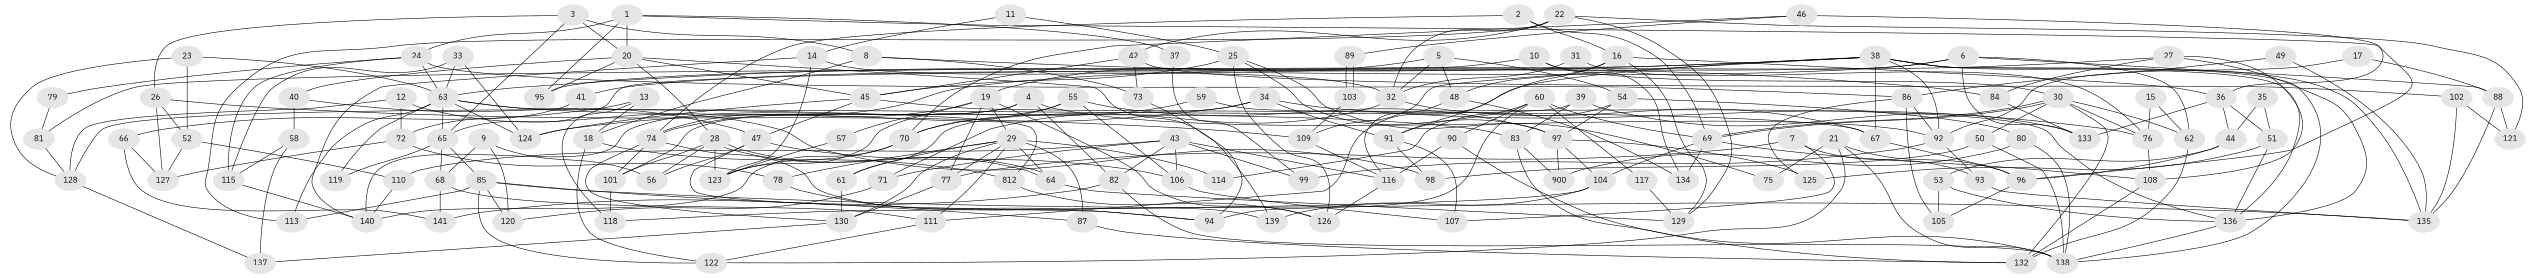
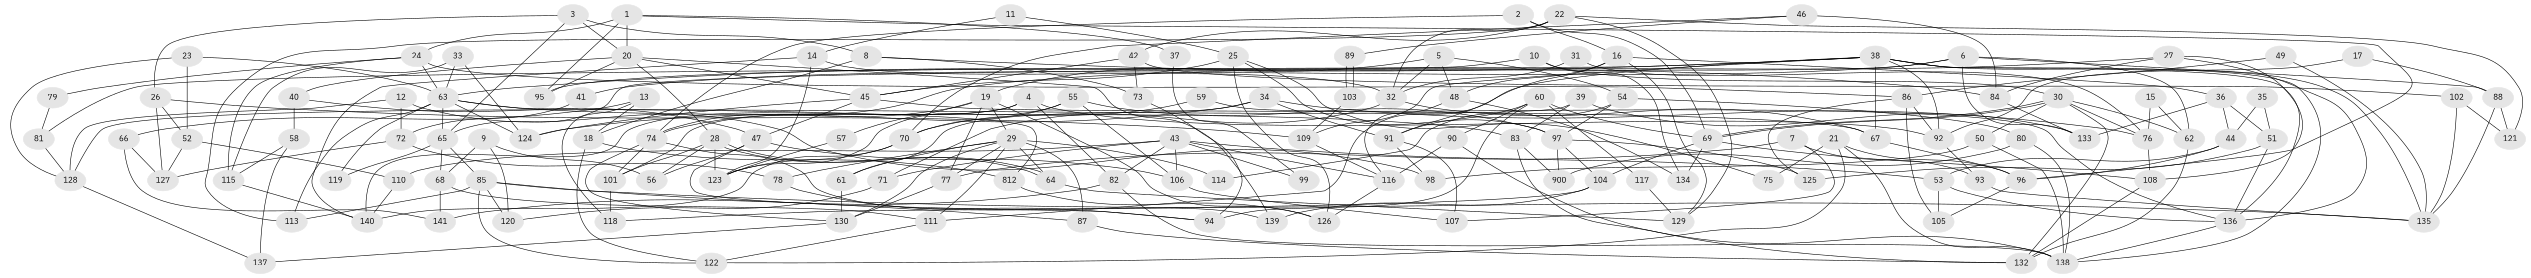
(2185, 26) -> (1909, 23)
(1591, 162) -> none
none -> (1667, 162)
